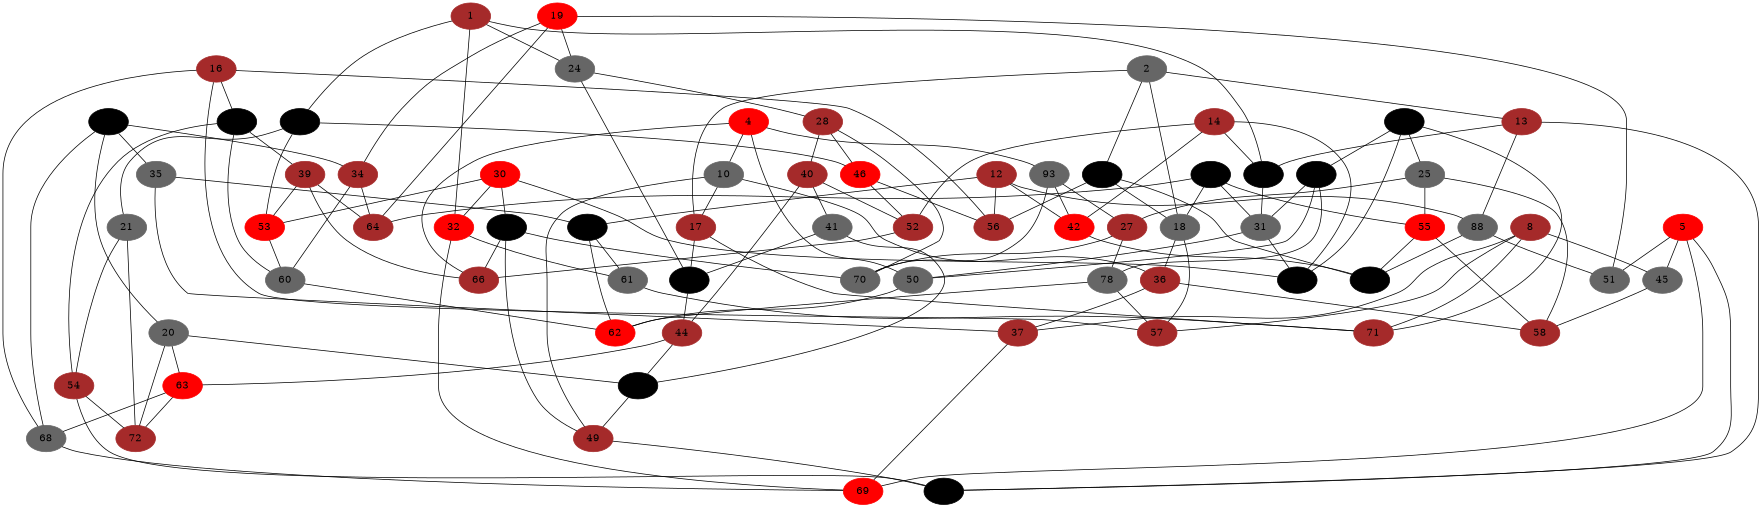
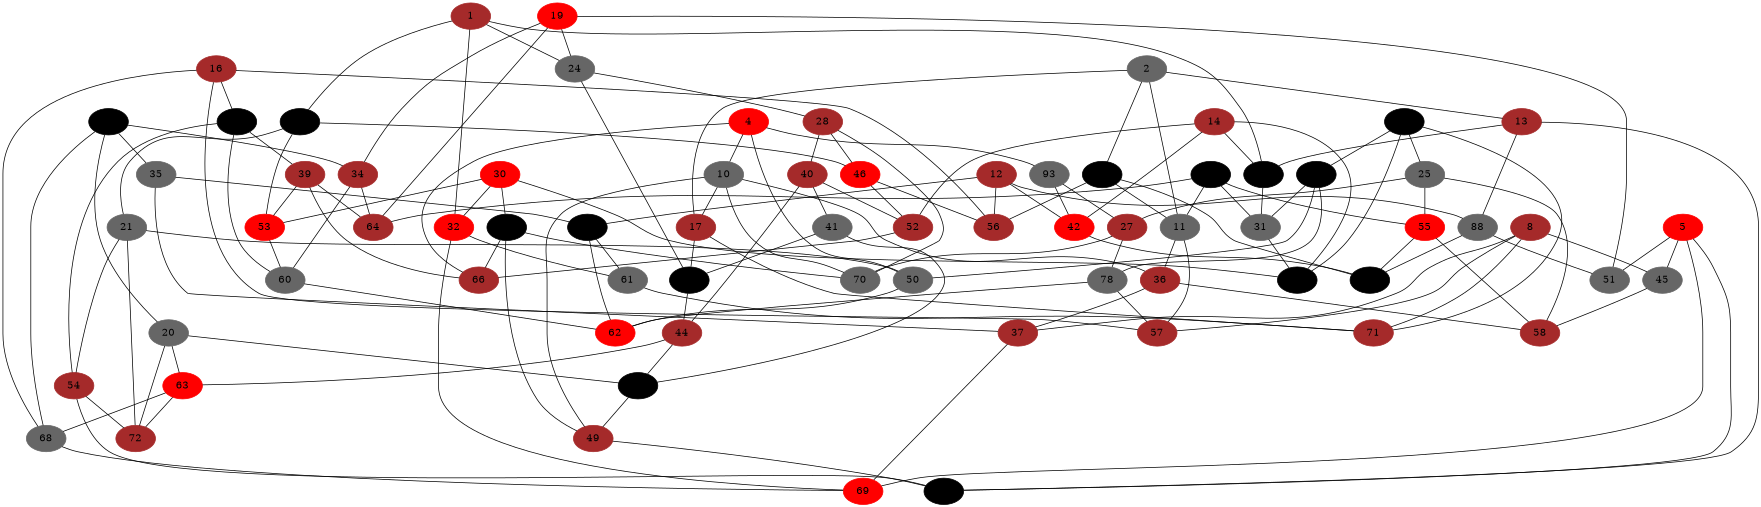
(1180, 227) -> (1180, 227)
(1009, 248) -> (750, 237)
(1111, 256) -> (523, 245)
